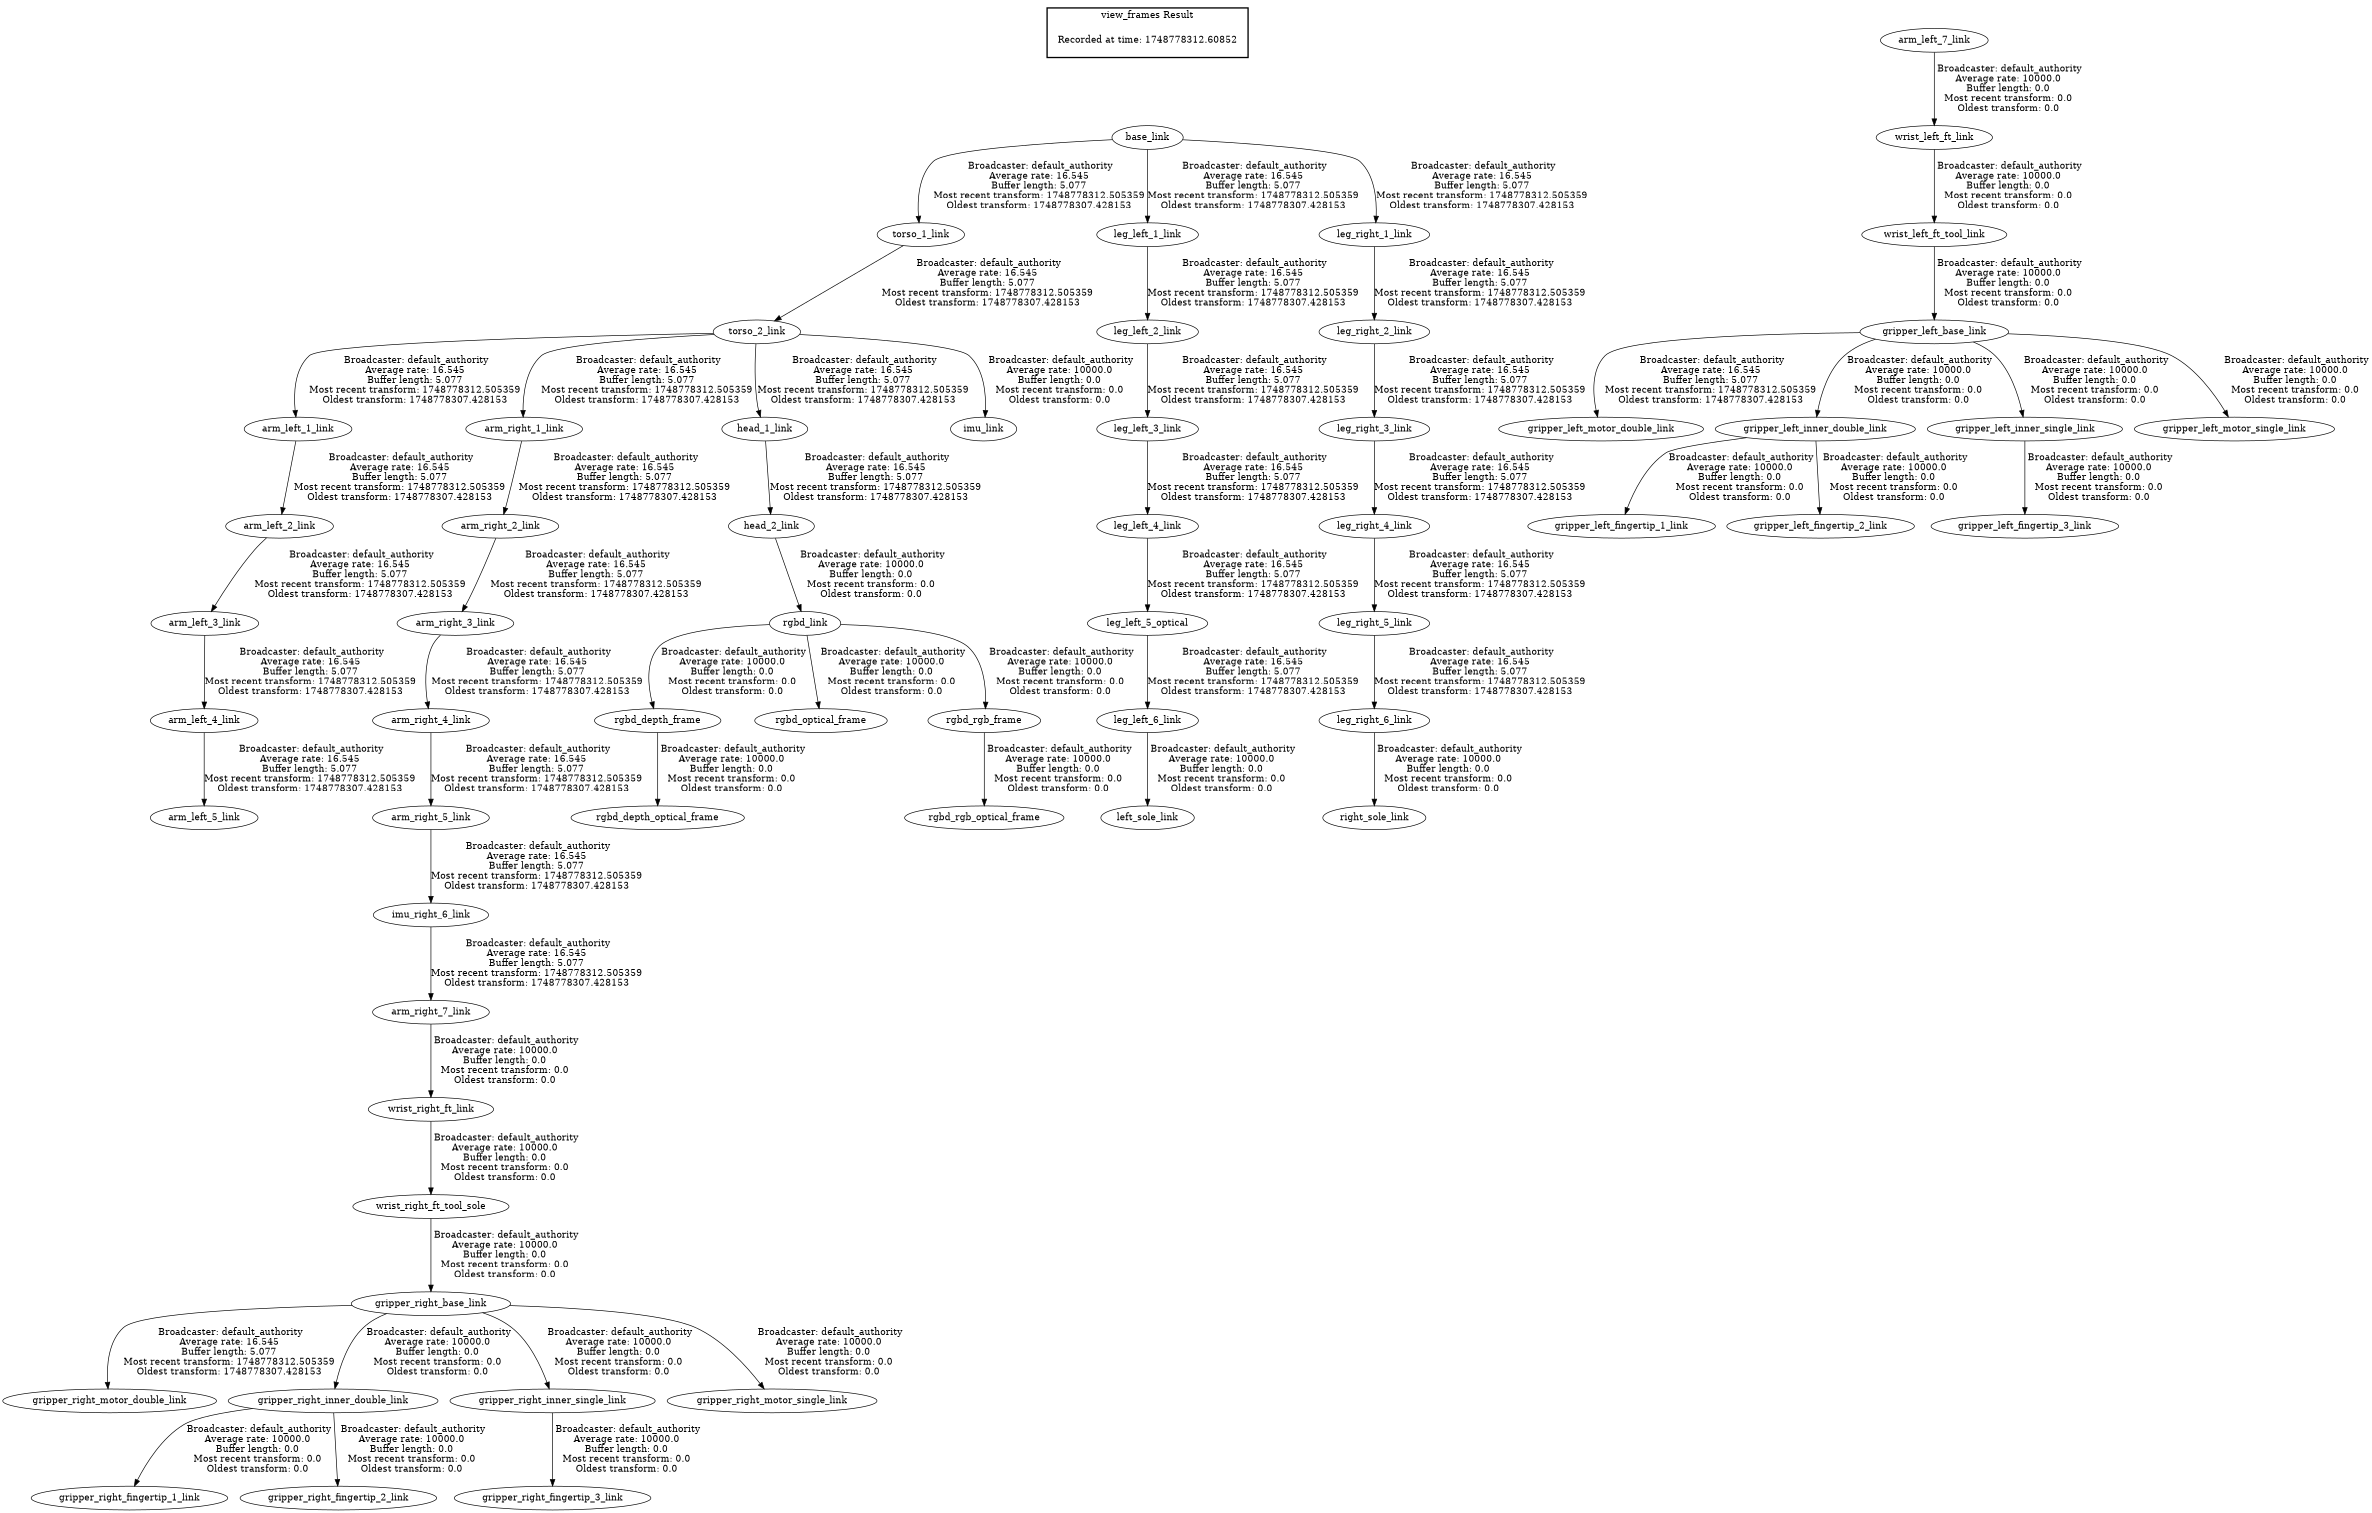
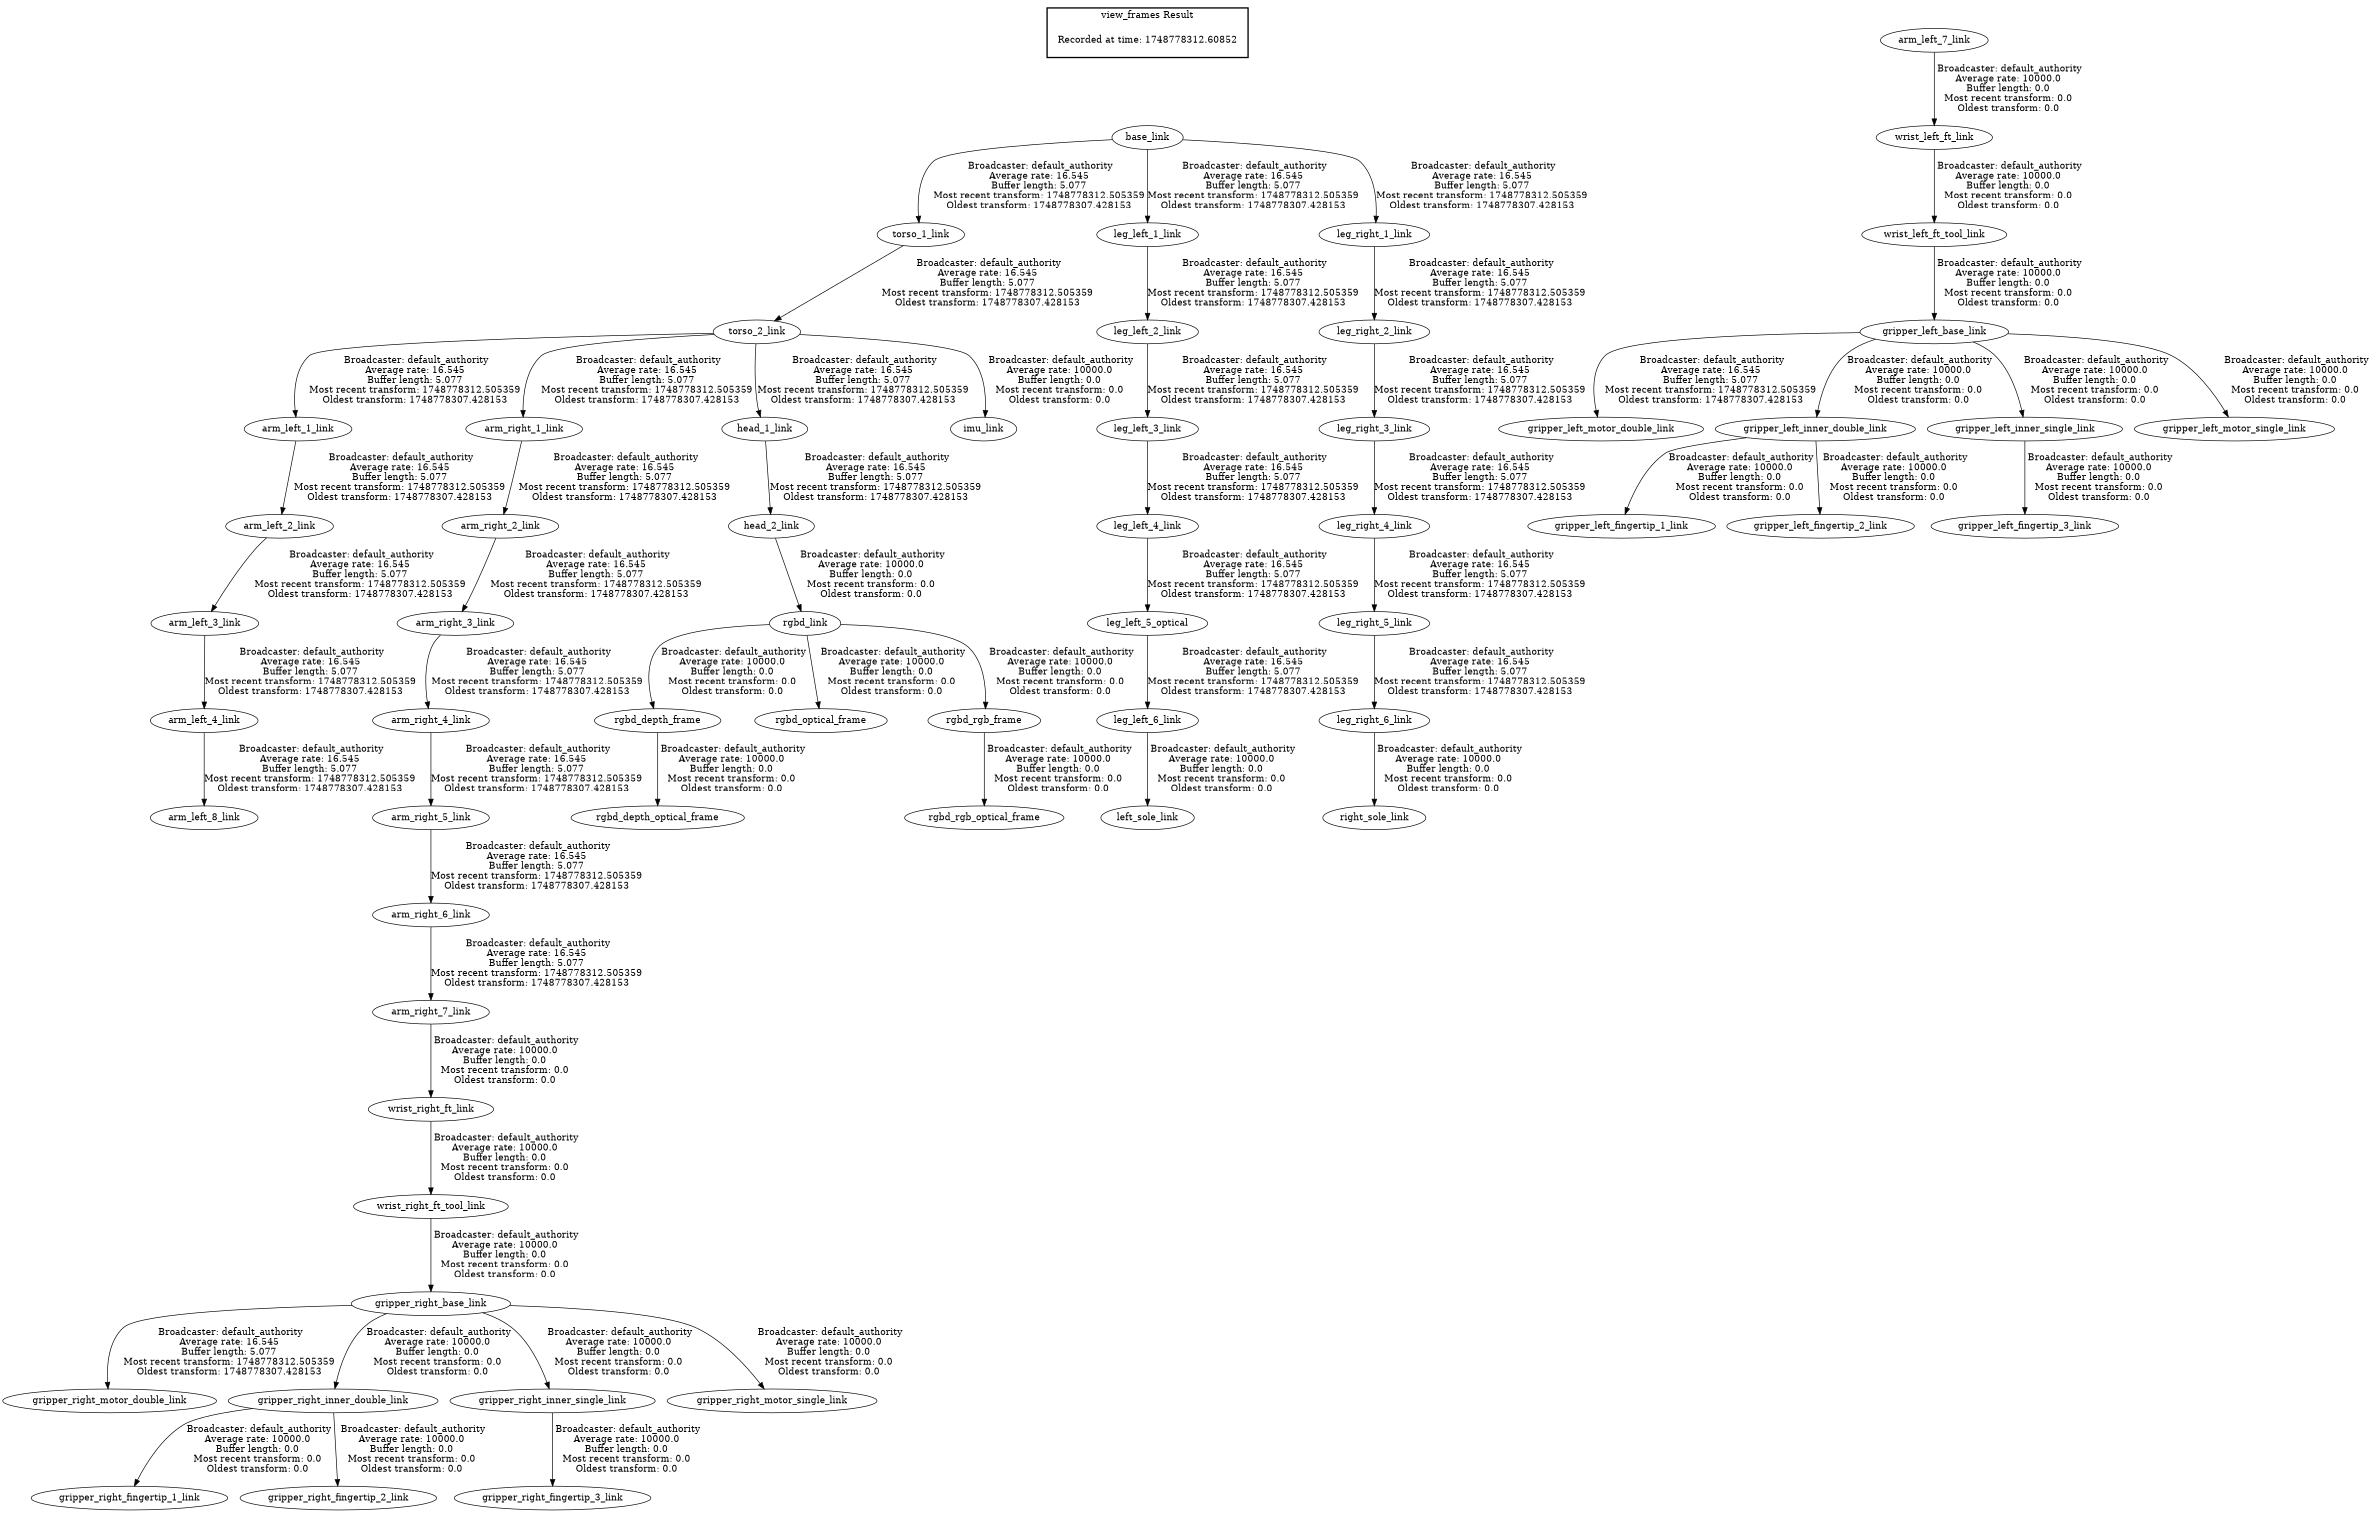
(204, 818) -> (204, 818)
(431, 915) -> (431, 915)
(431, 1207) -> (431, 1207)
